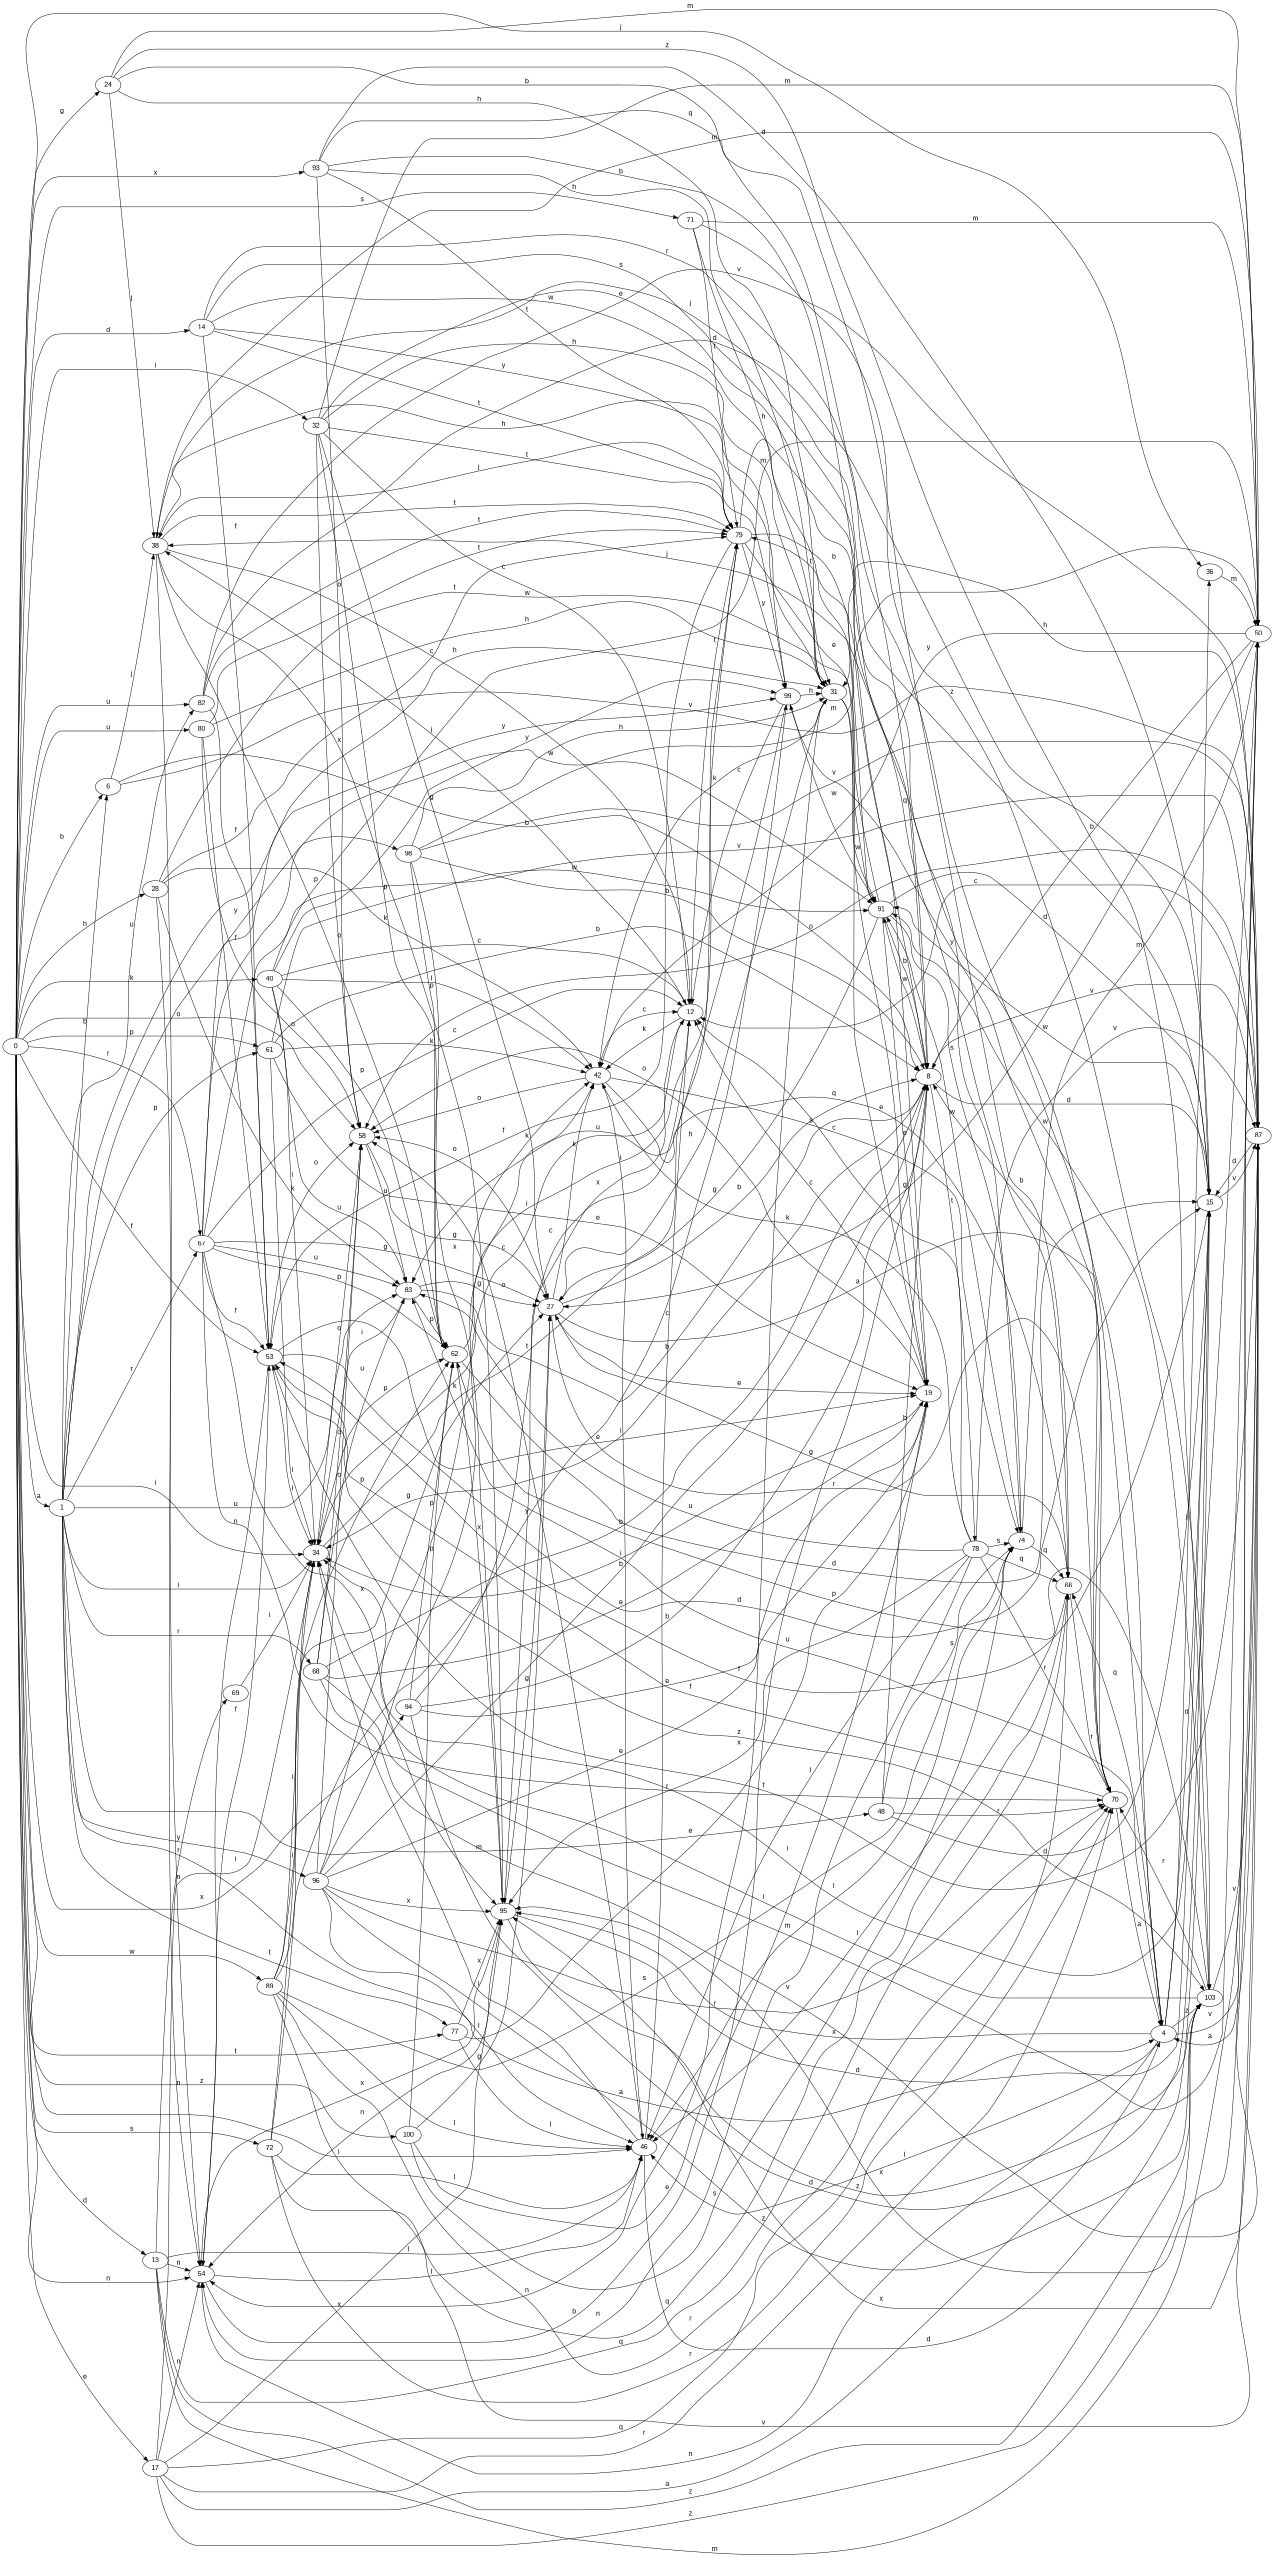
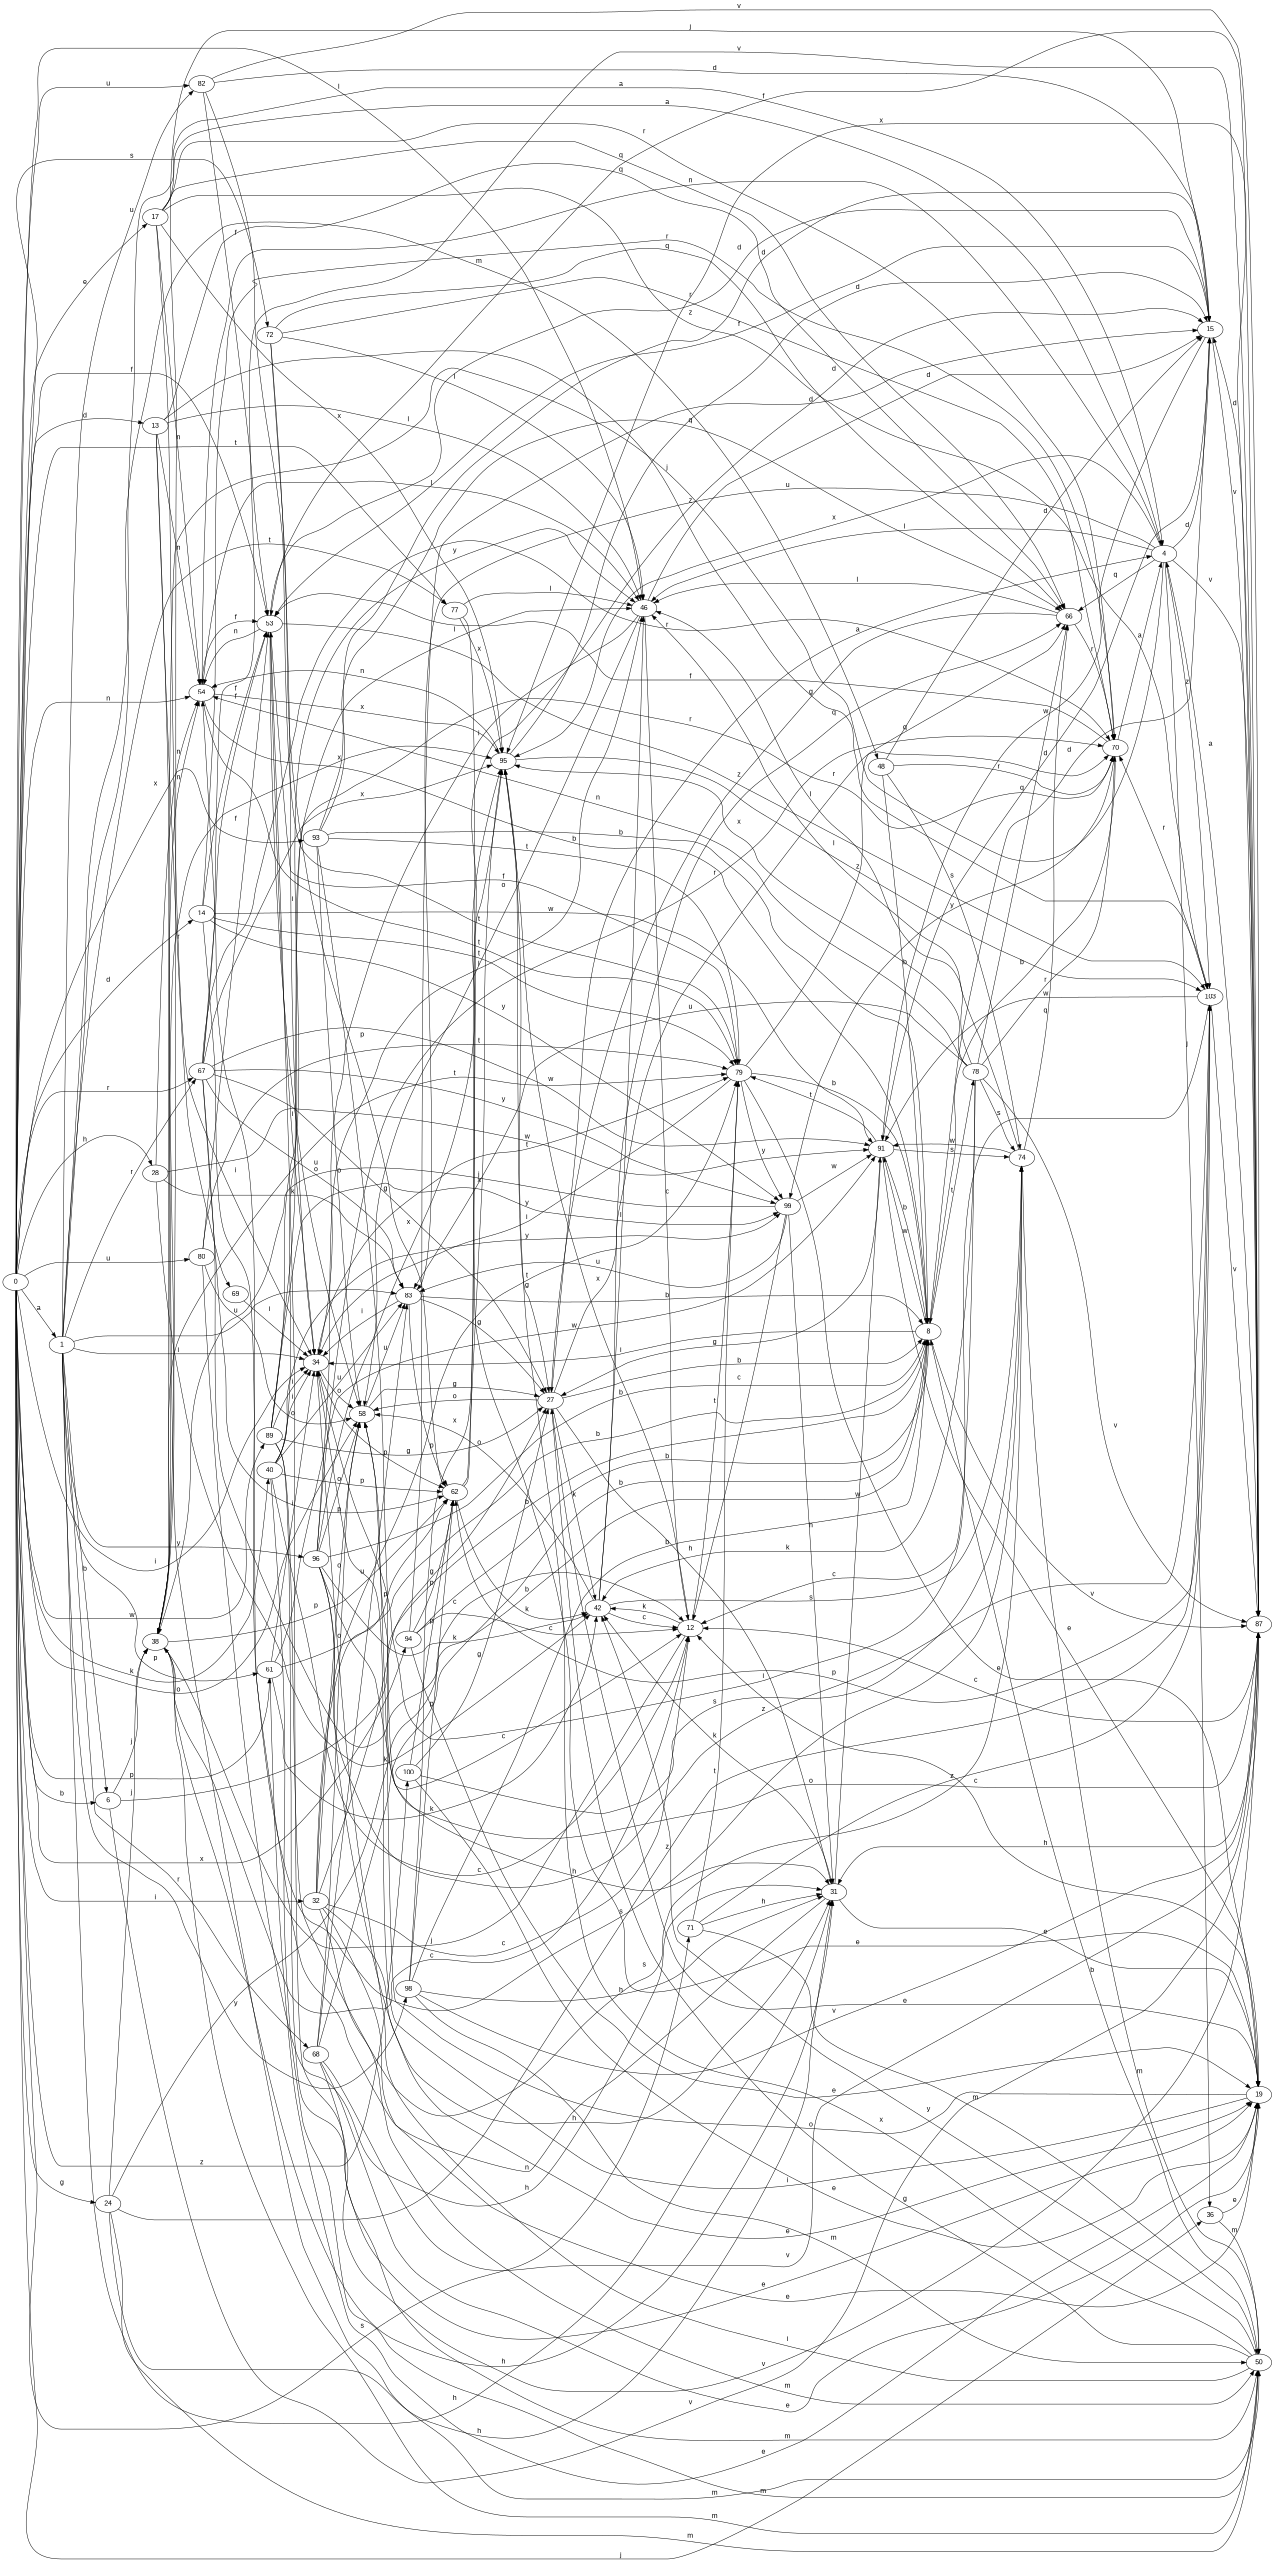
(426, 663) -> (411, 928)
(445, 986) -> (310, 796)
(455, 2123) -> (455, 551)
none -> (1246, 2183)
